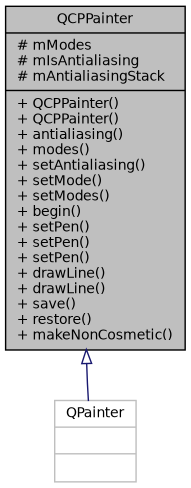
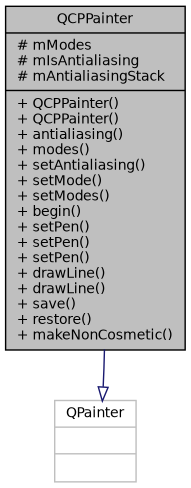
(87, 382) -> (104, 368)
